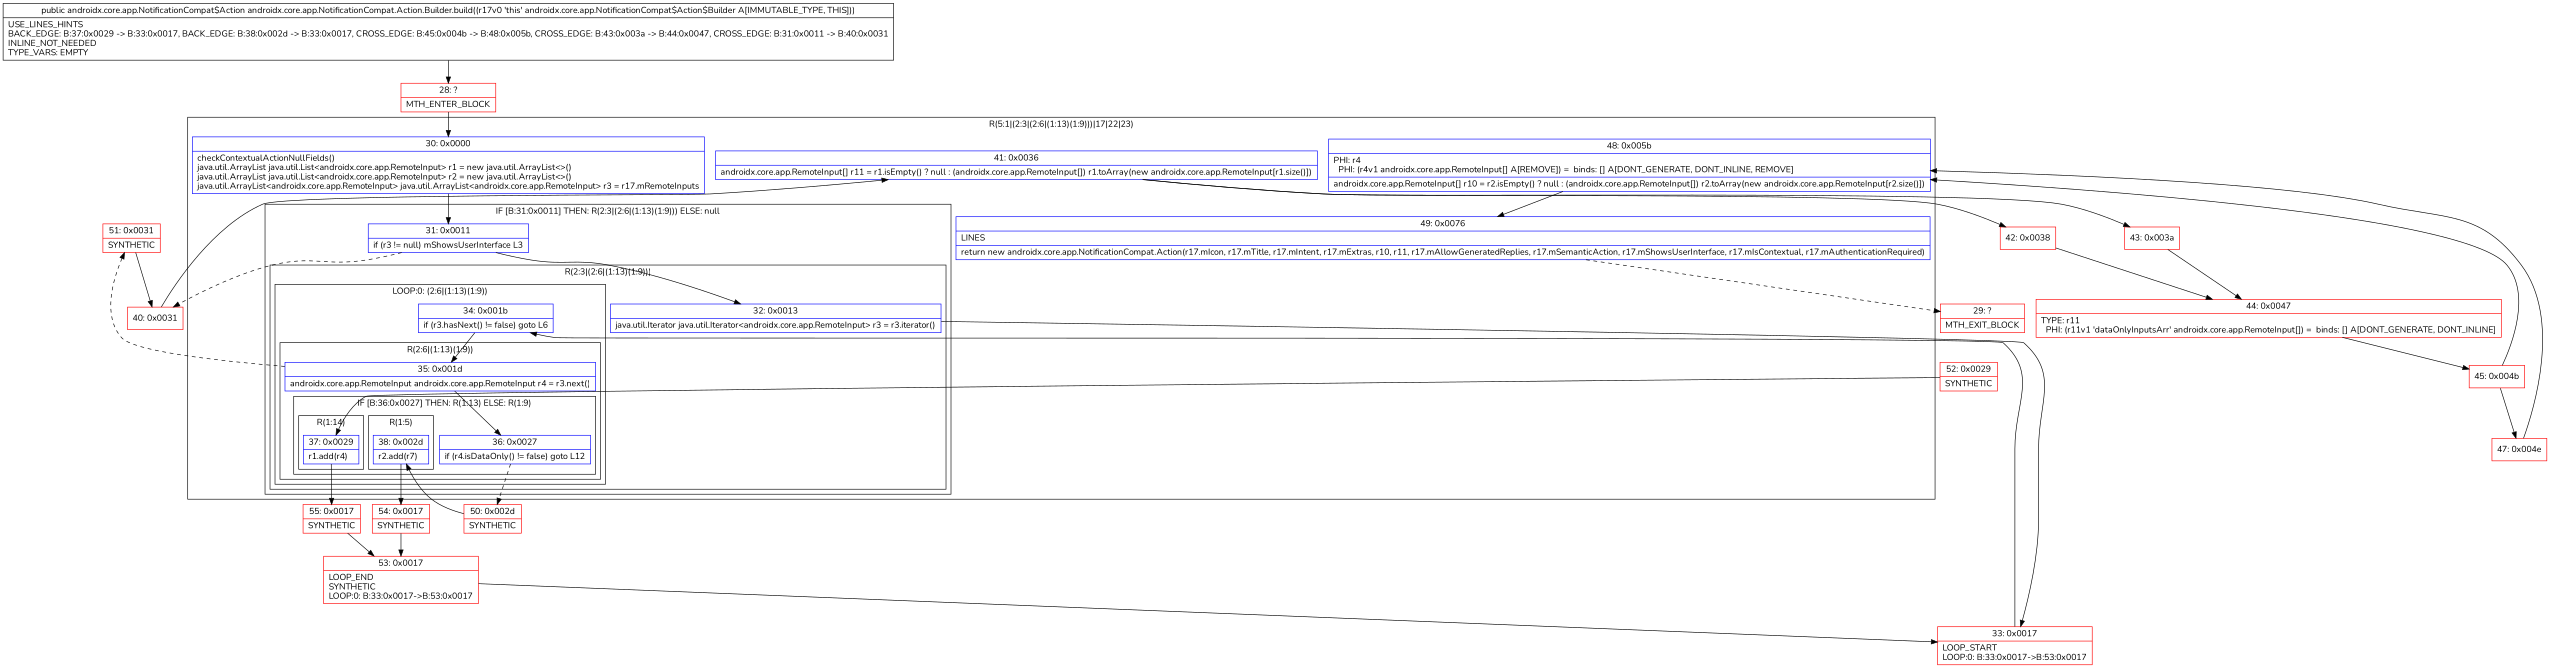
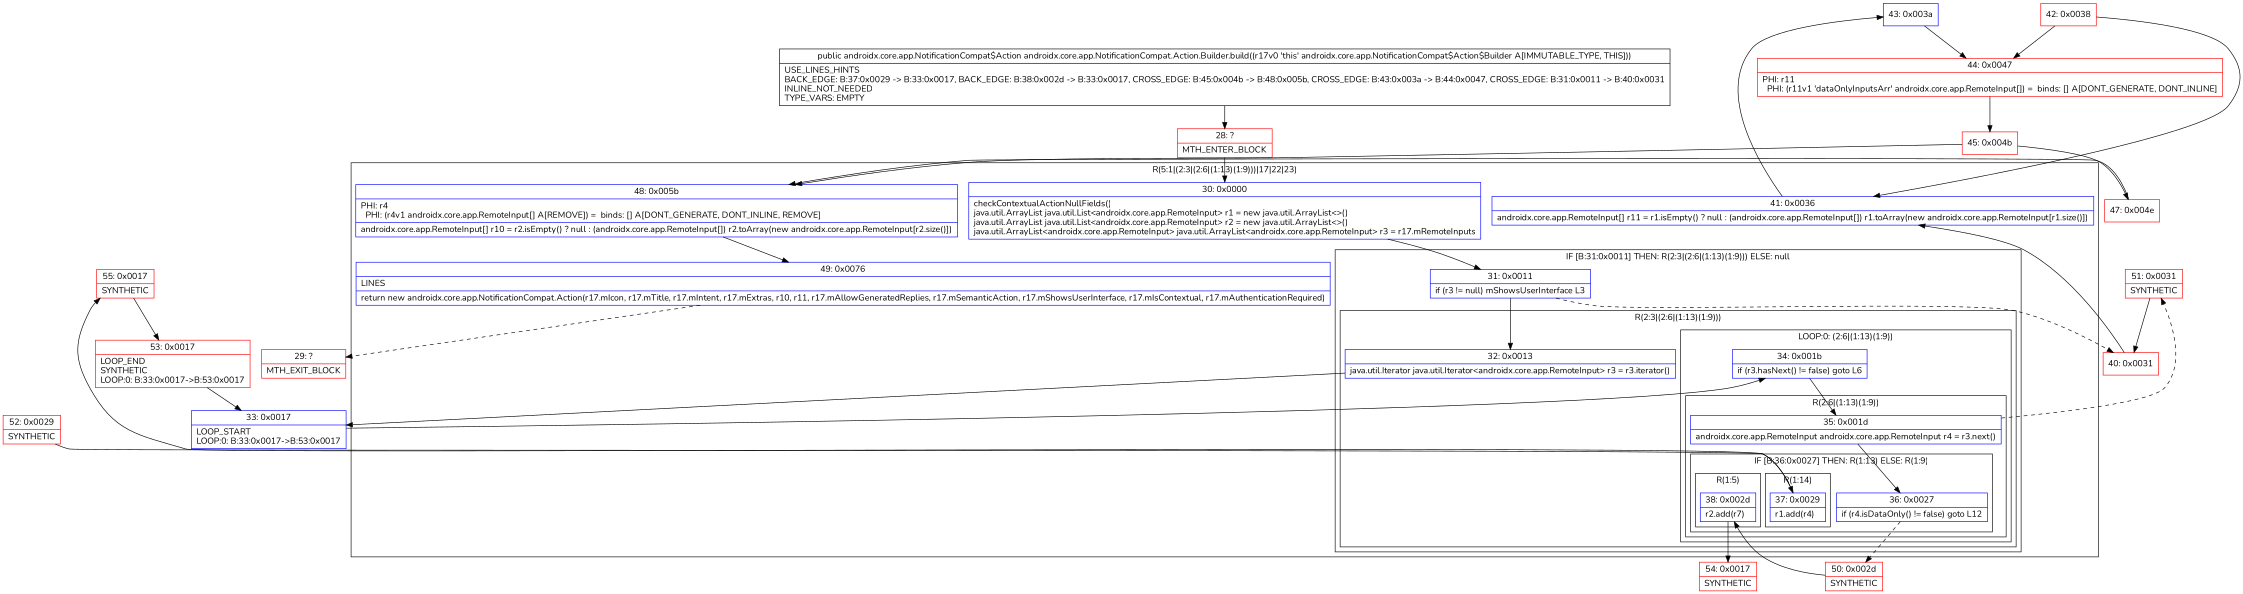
(1573, 196) -> (2154, 137)
(2152, 238) -> (1911, 15)
(2062, 321) -> (1780, 80)
(401, 542) -> none
(2015, 646) -> (269, 430)
